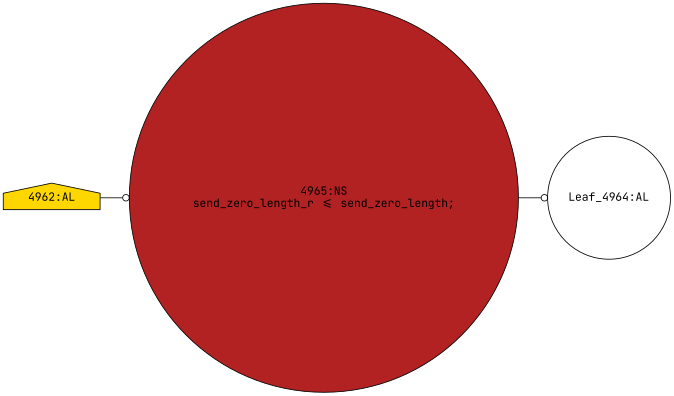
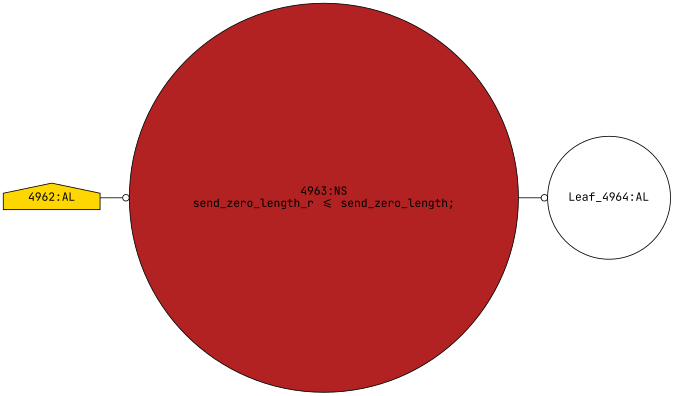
(324, 198) -> (324, 198)
